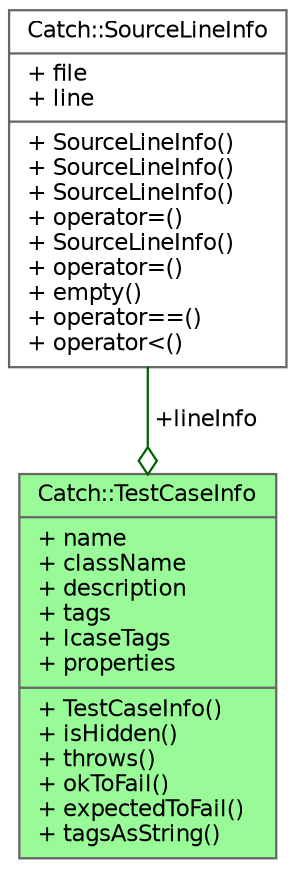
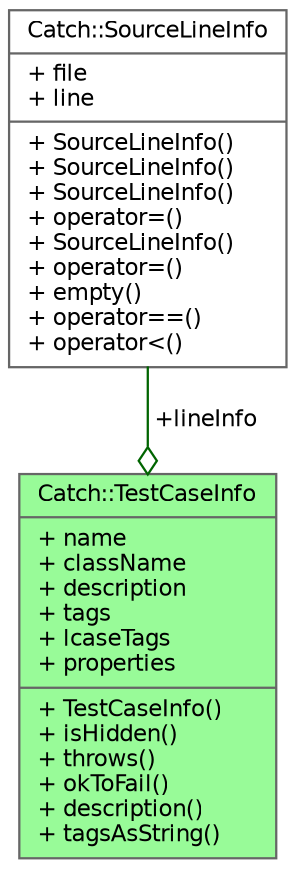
(141, 809) -> (121, 809)
